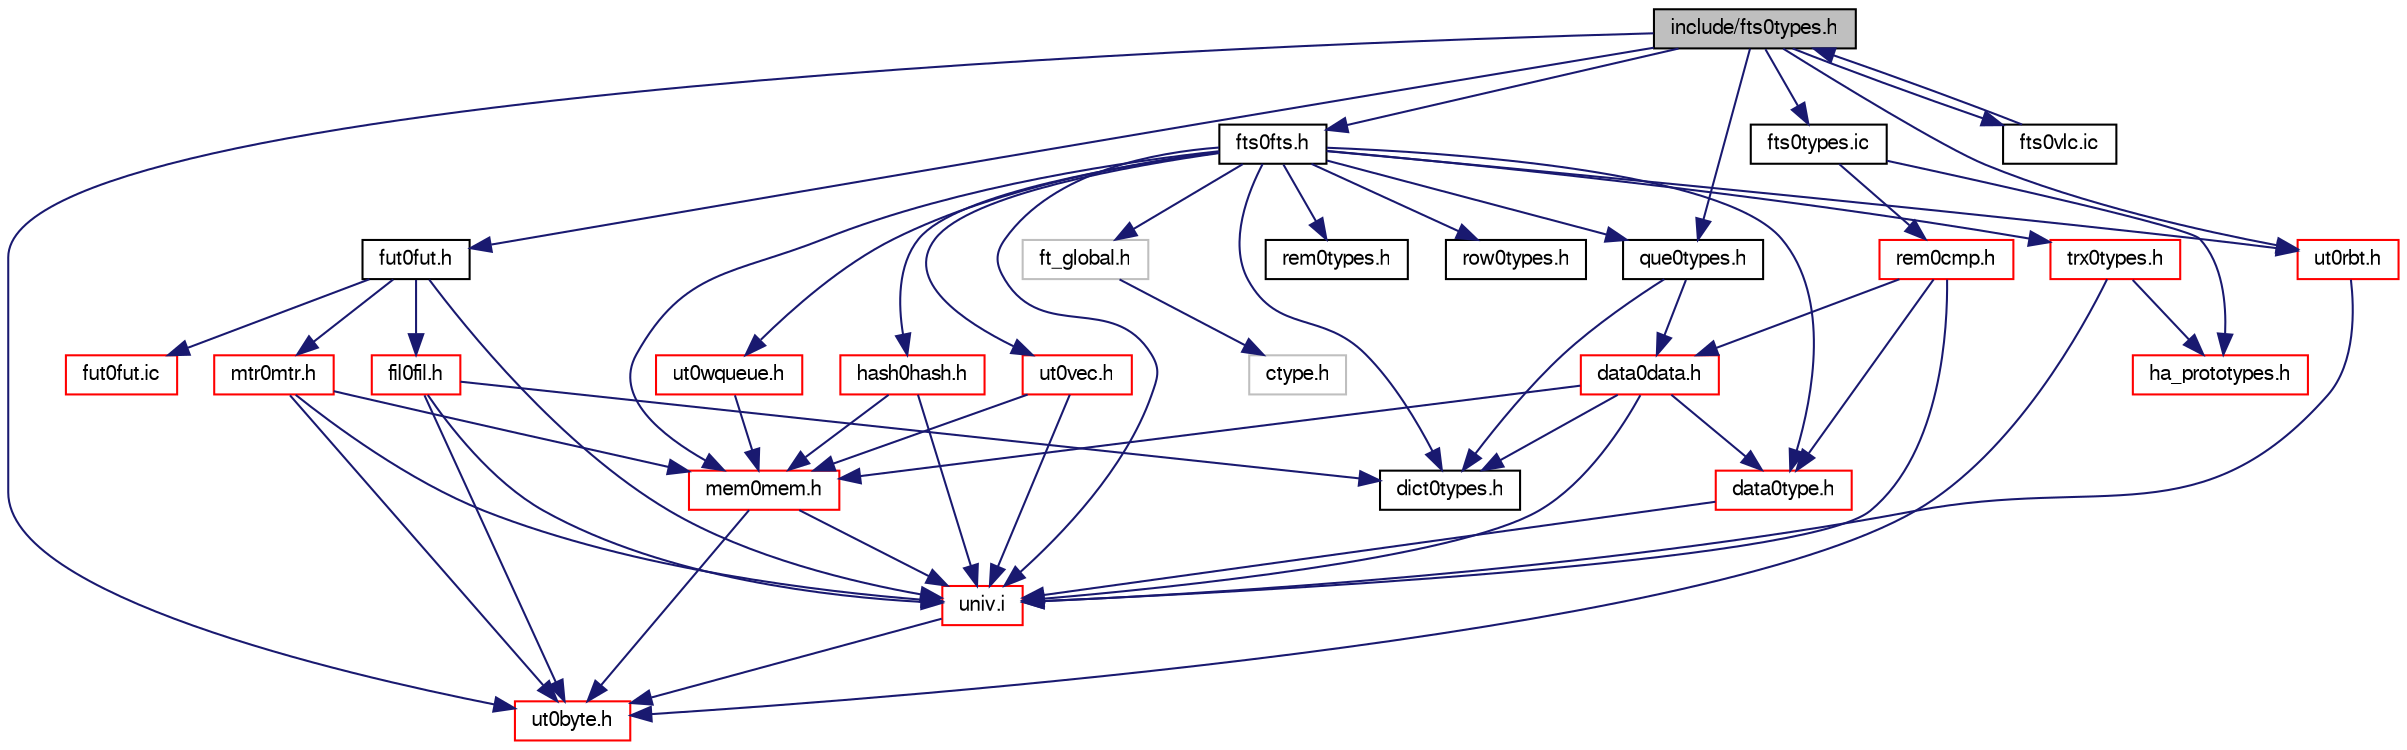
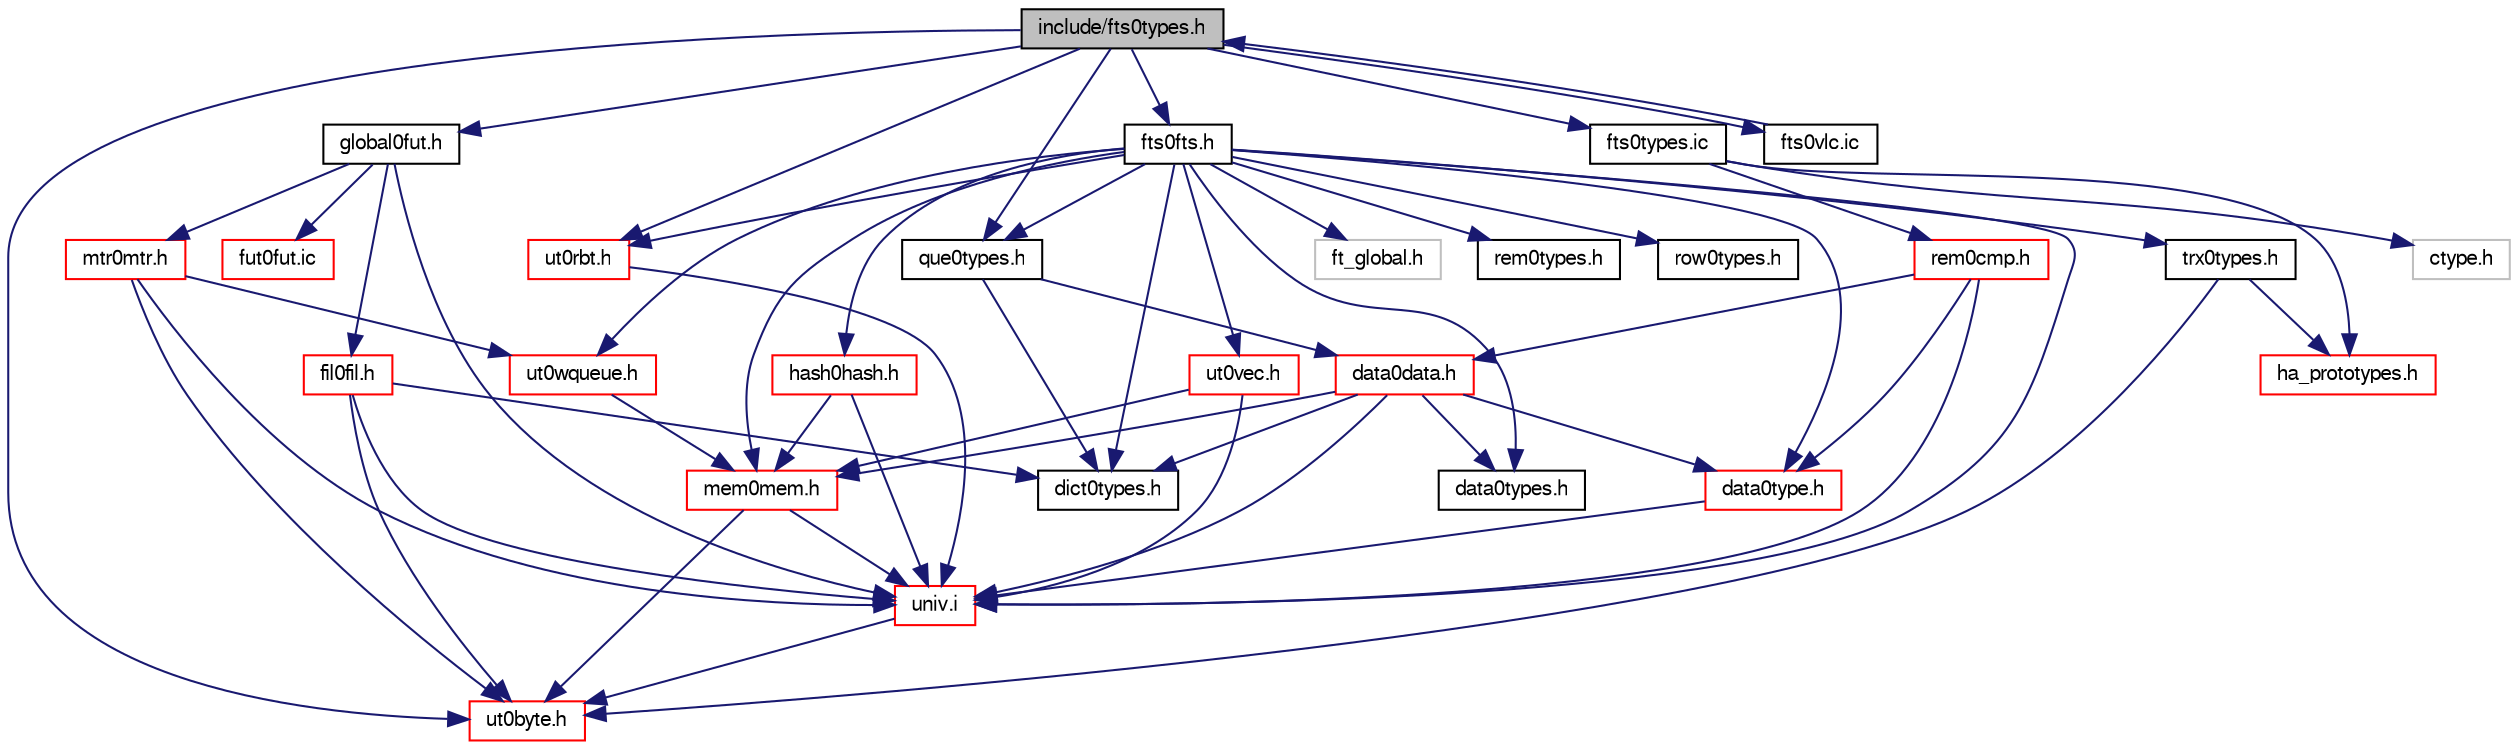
(416, 260) -> (391, 144)
(2115, 260) -> (2231, 260)
(1182, 312) -> (2060, 200)
(501, 429) -> (338, 313)
none -> (1512, 490)
